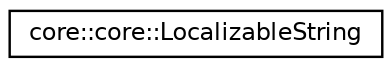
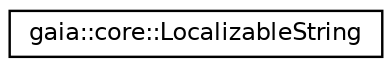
(196, 34) -> (196, 34)
